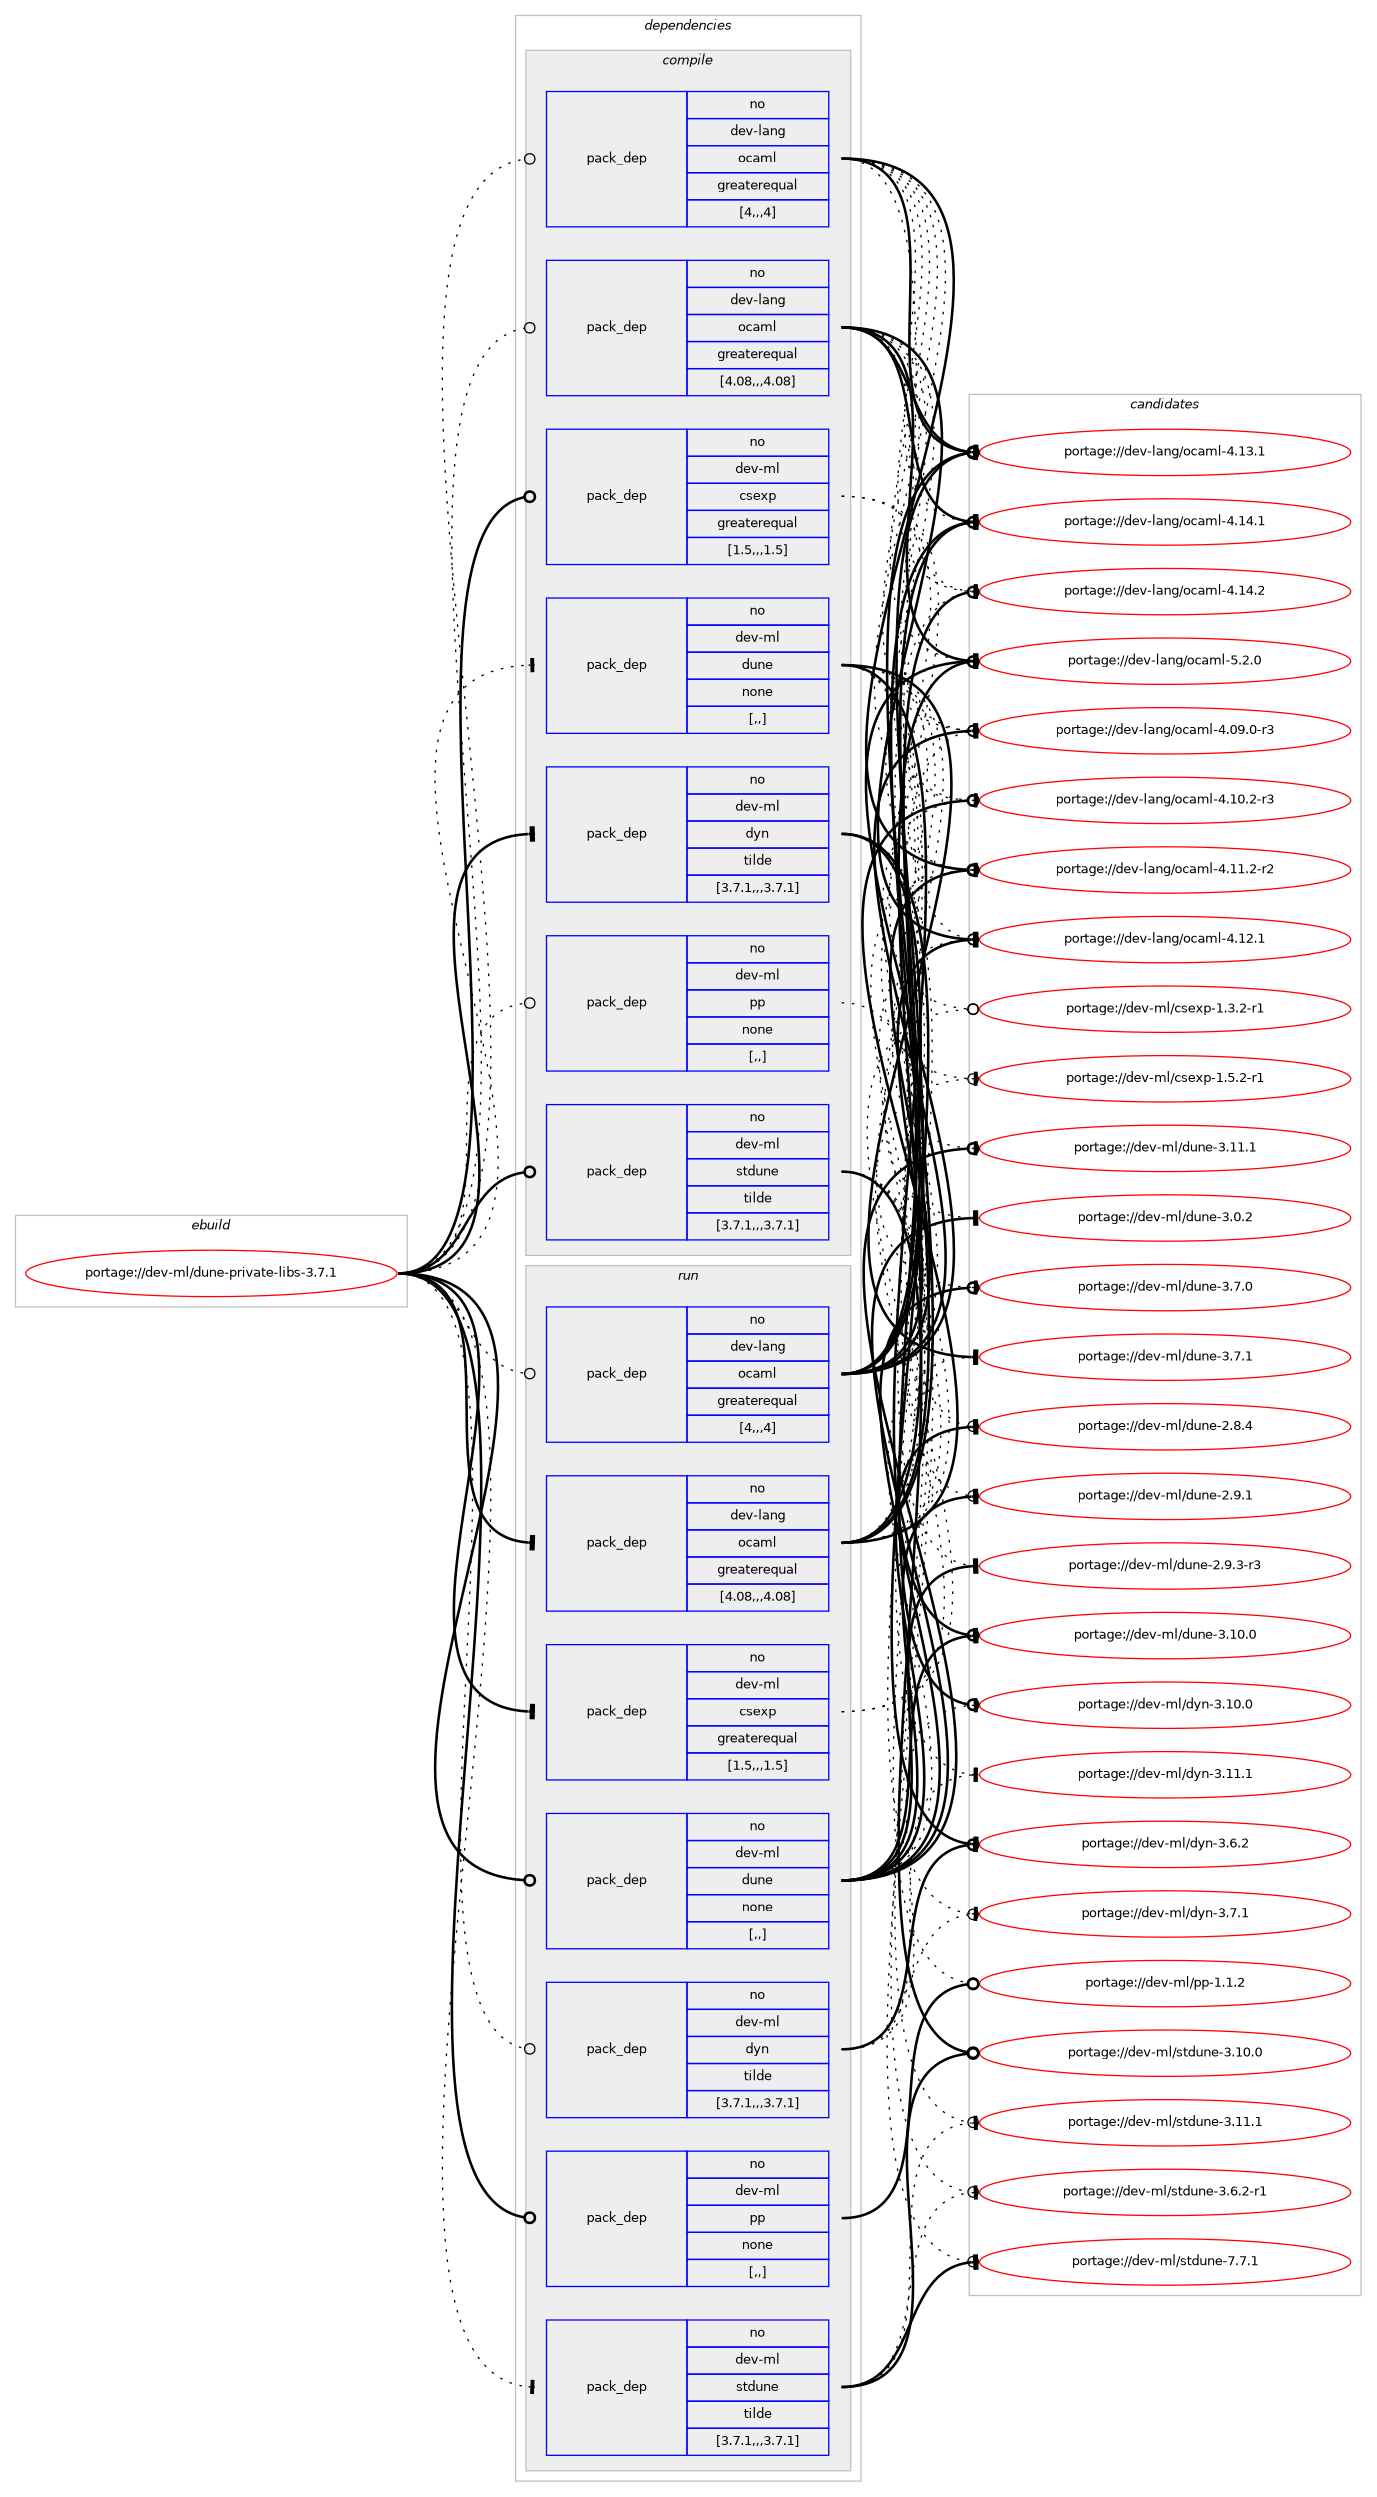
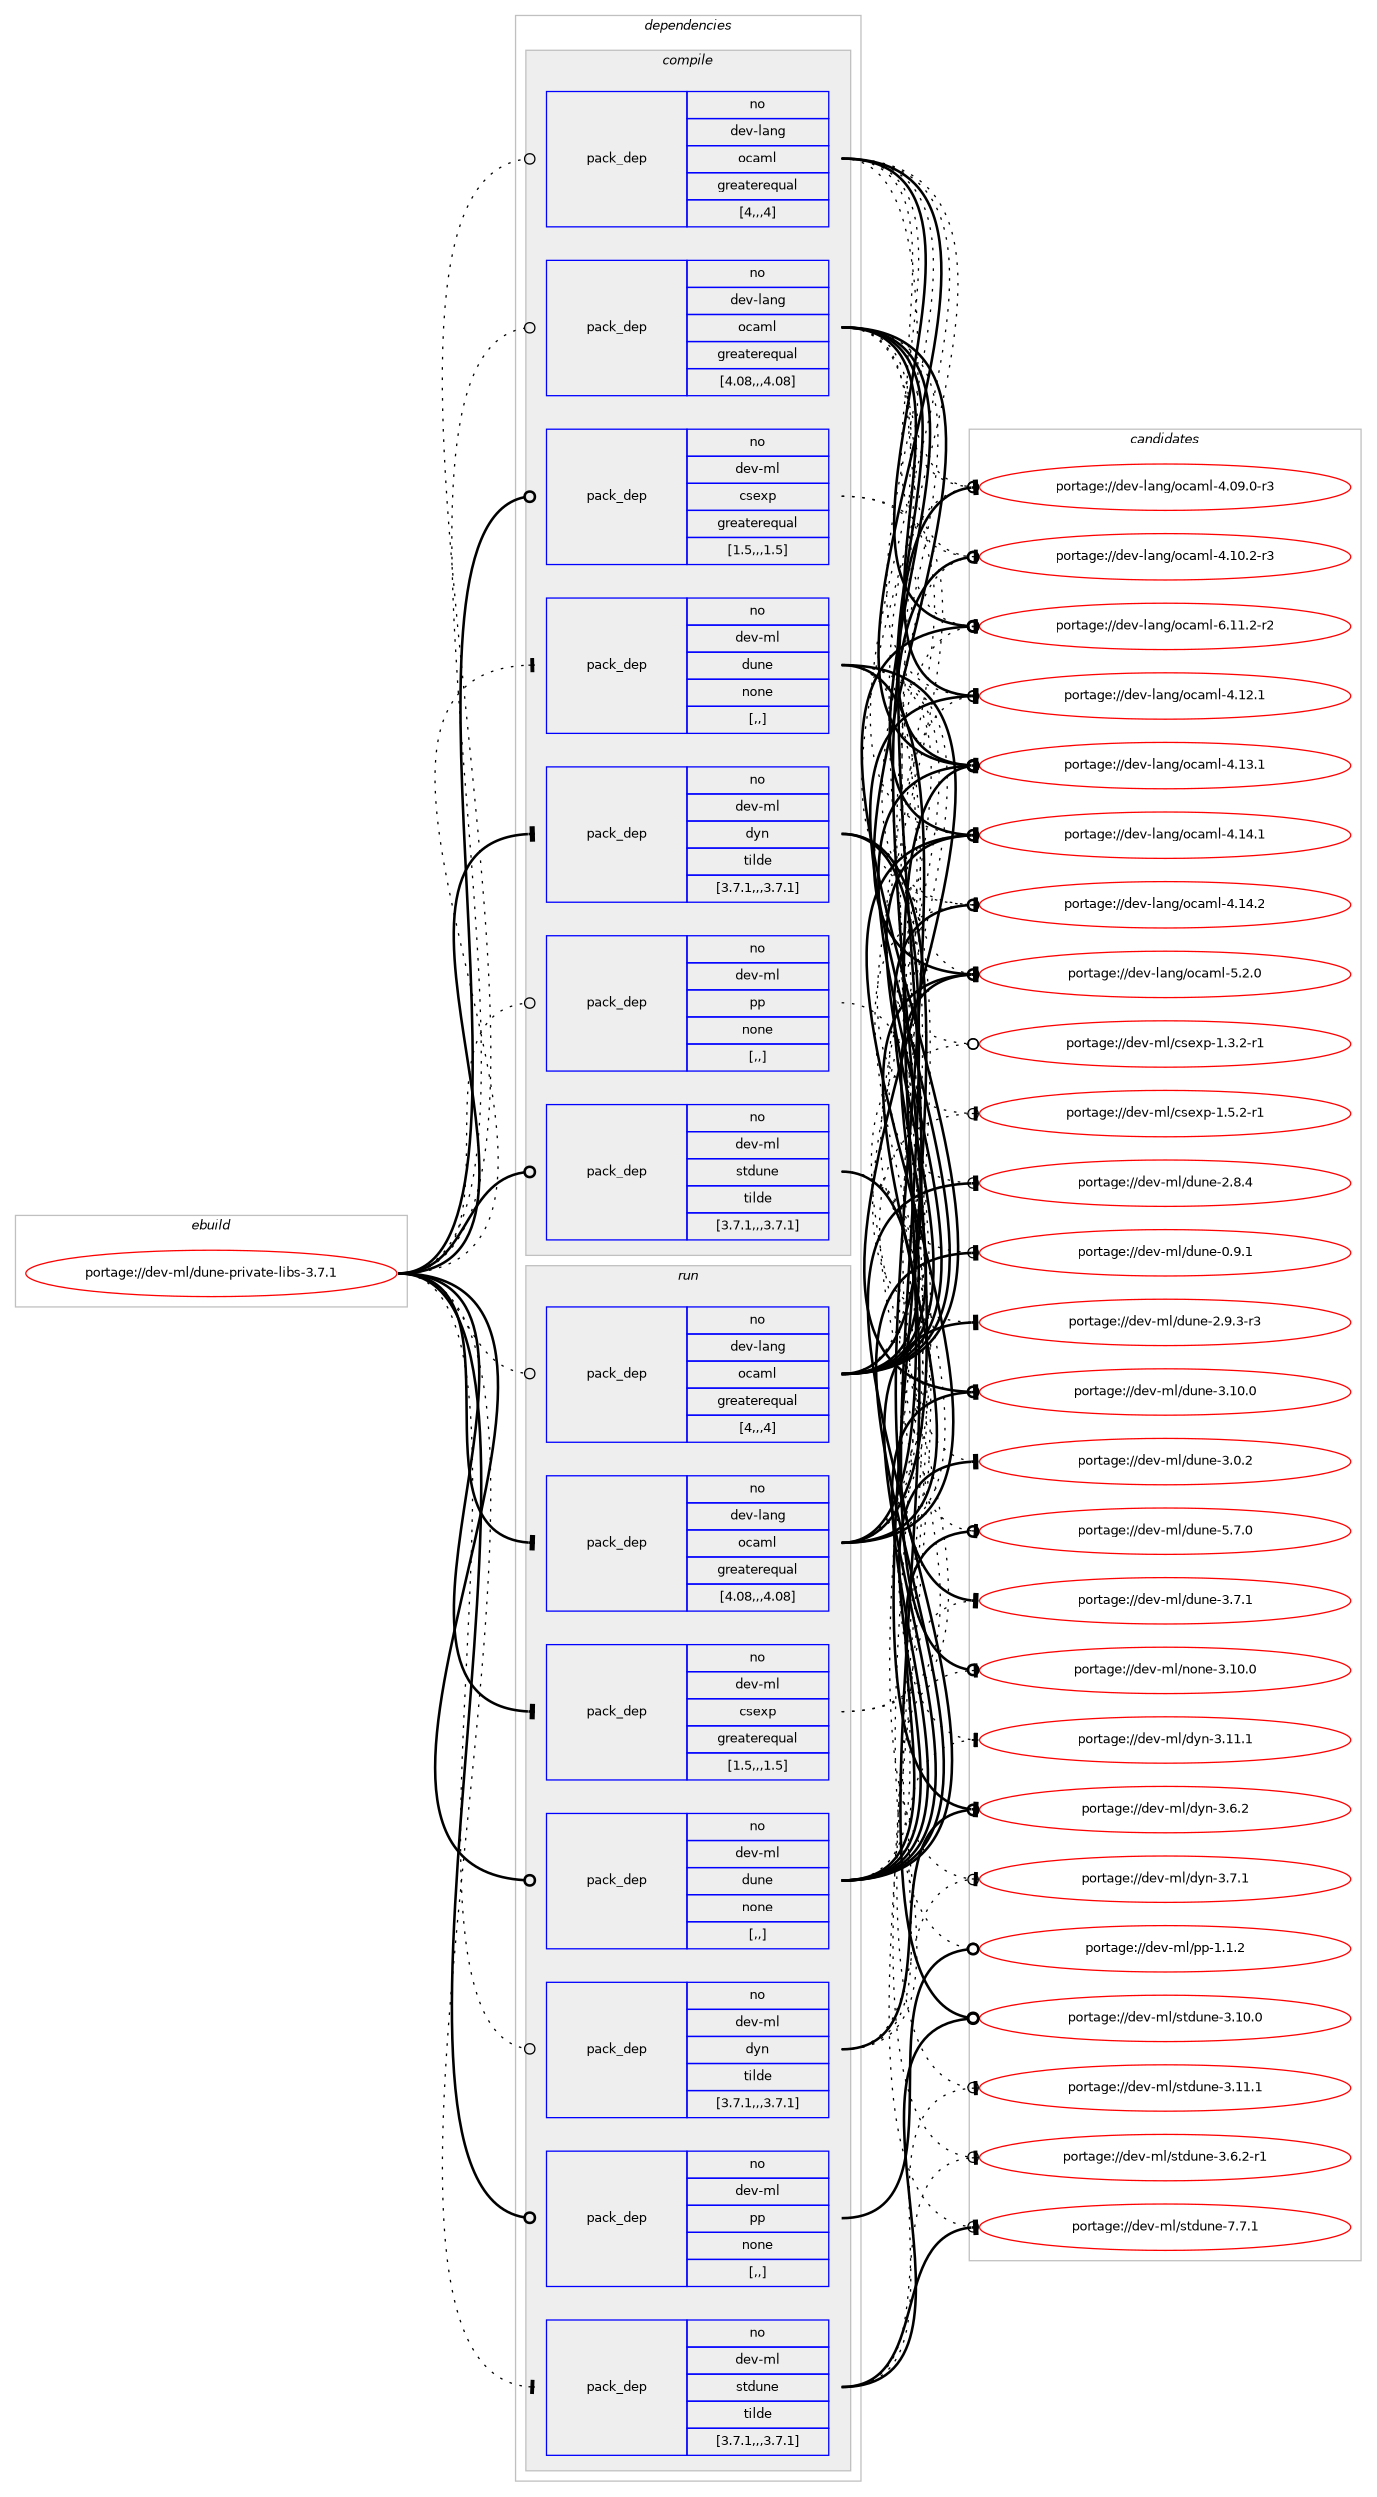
(1165, 870) -> (1165, 626)
(1165, 1148) -> none
(1165, 1288) -> (1165, 1531)
(1165, 1496) -> (1165, 1253)
(1165, 1705) -> (1165, 1670)
